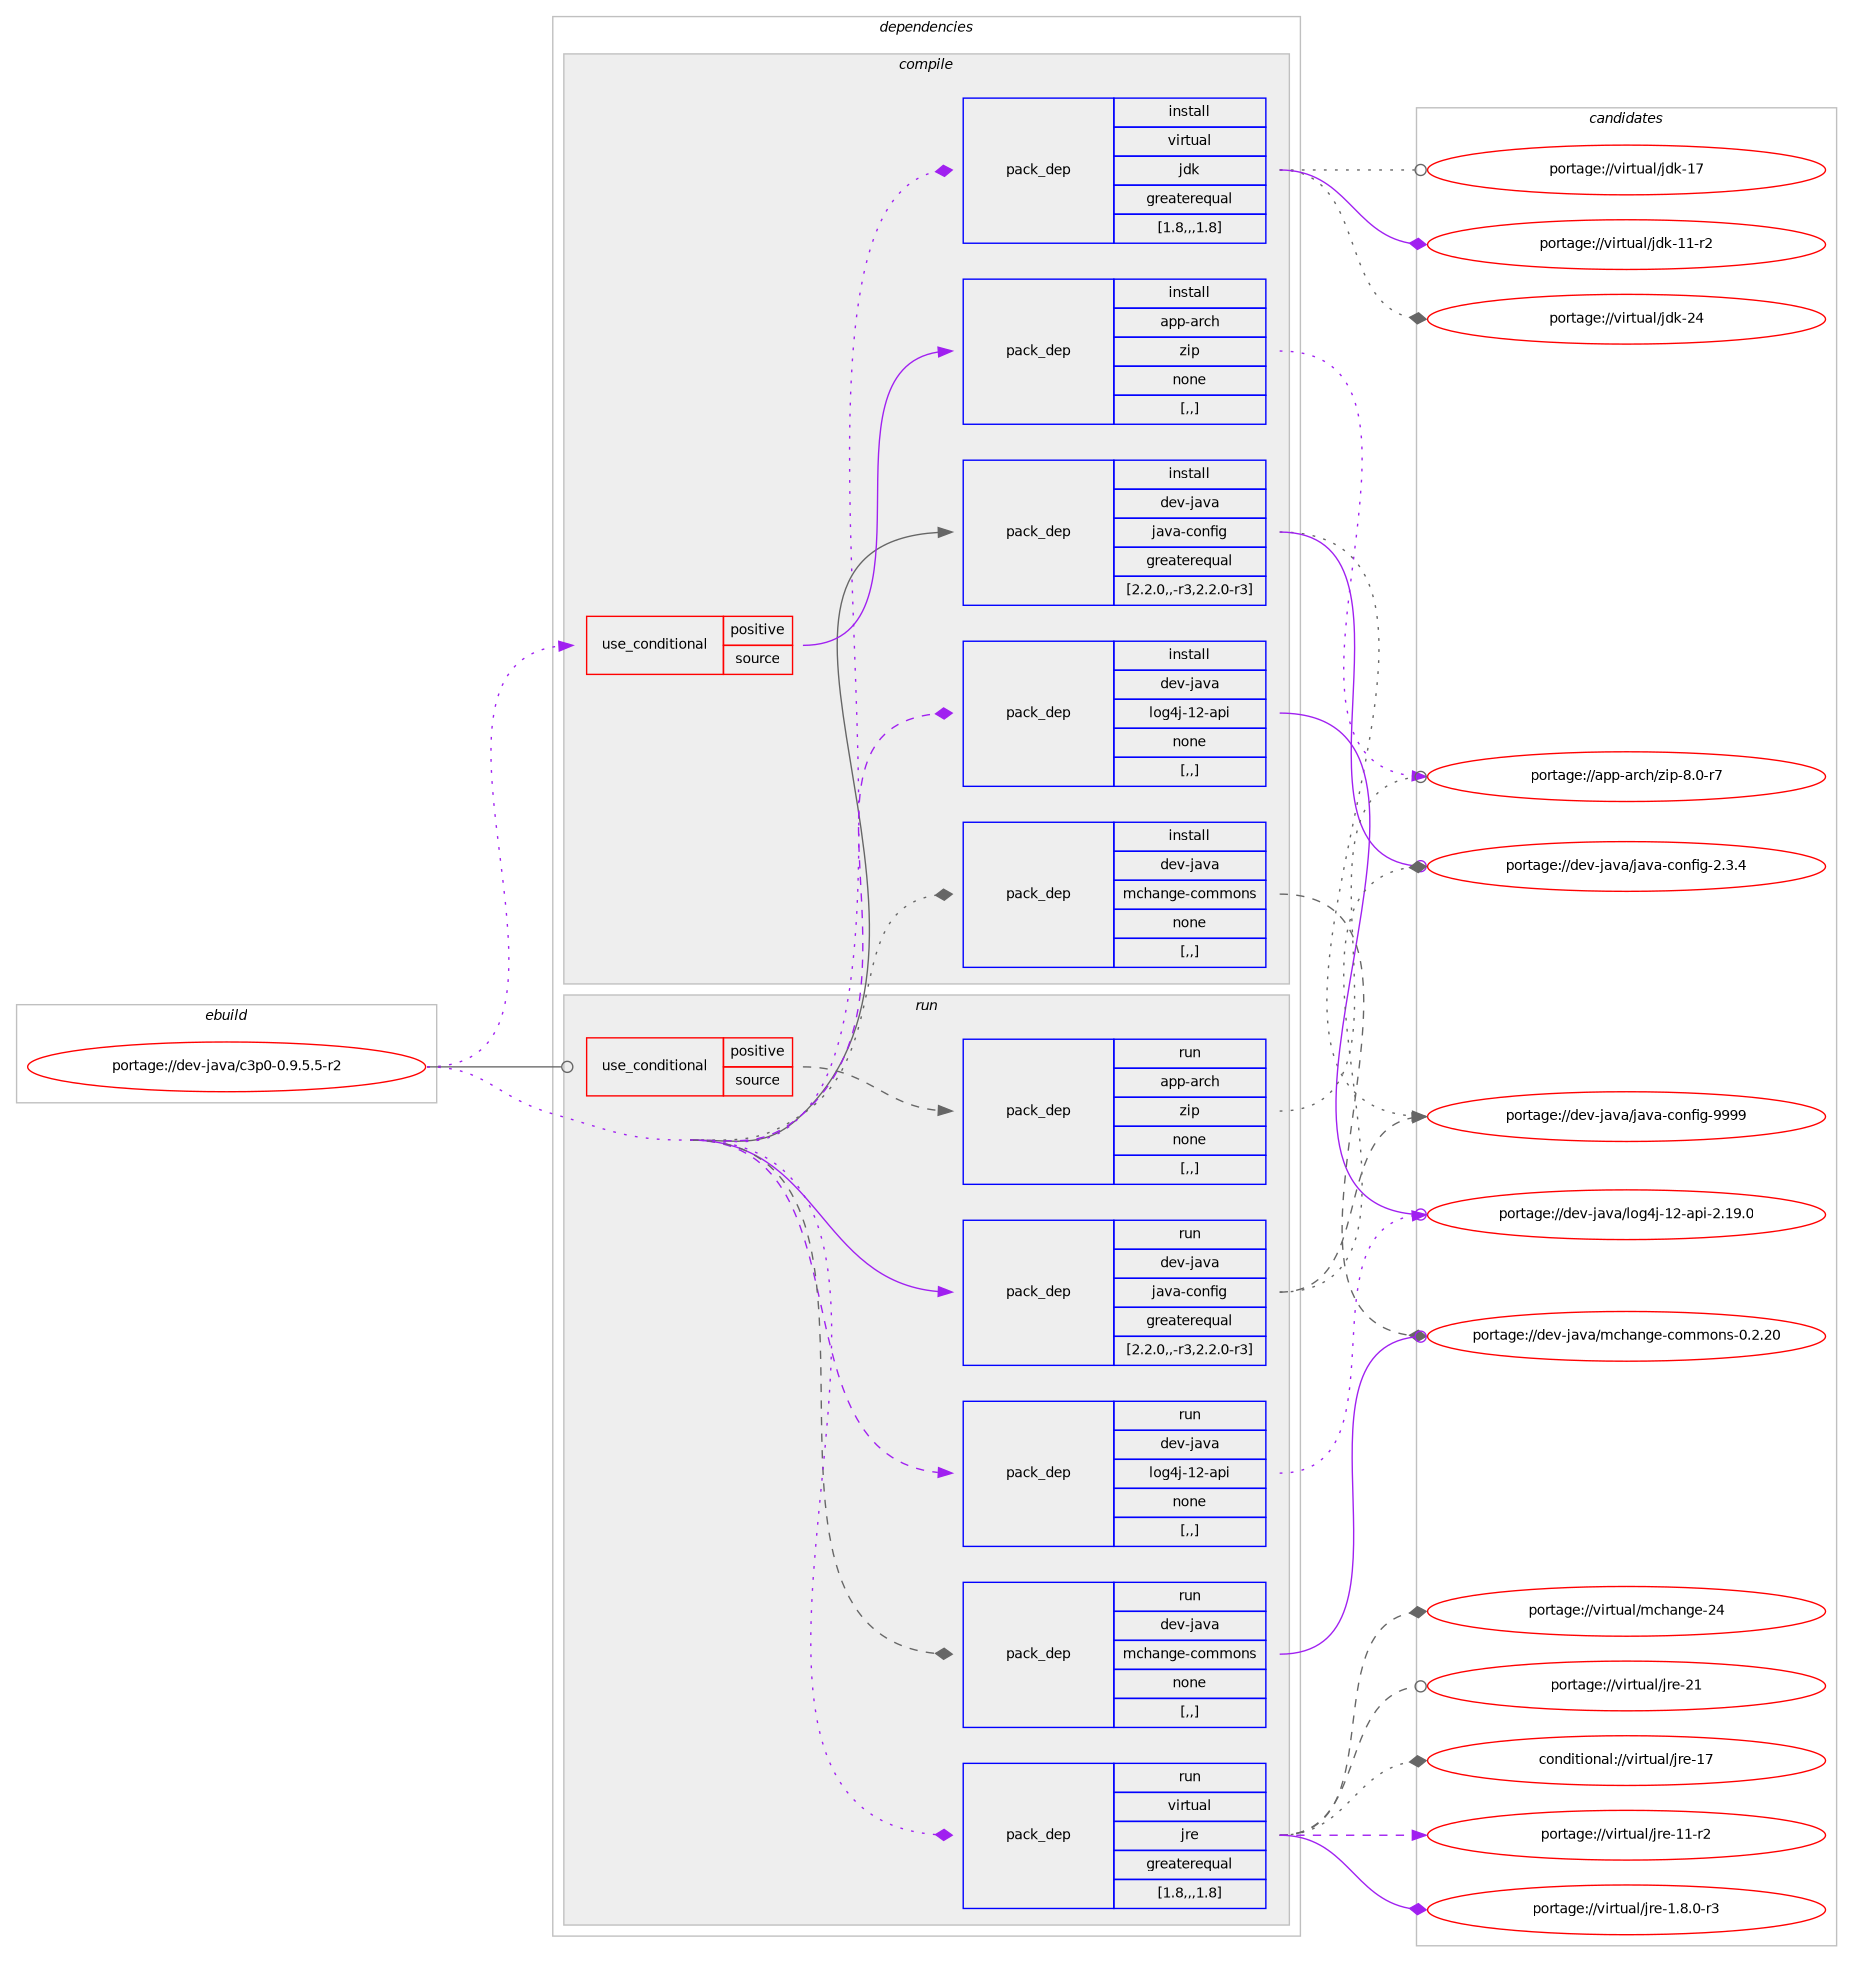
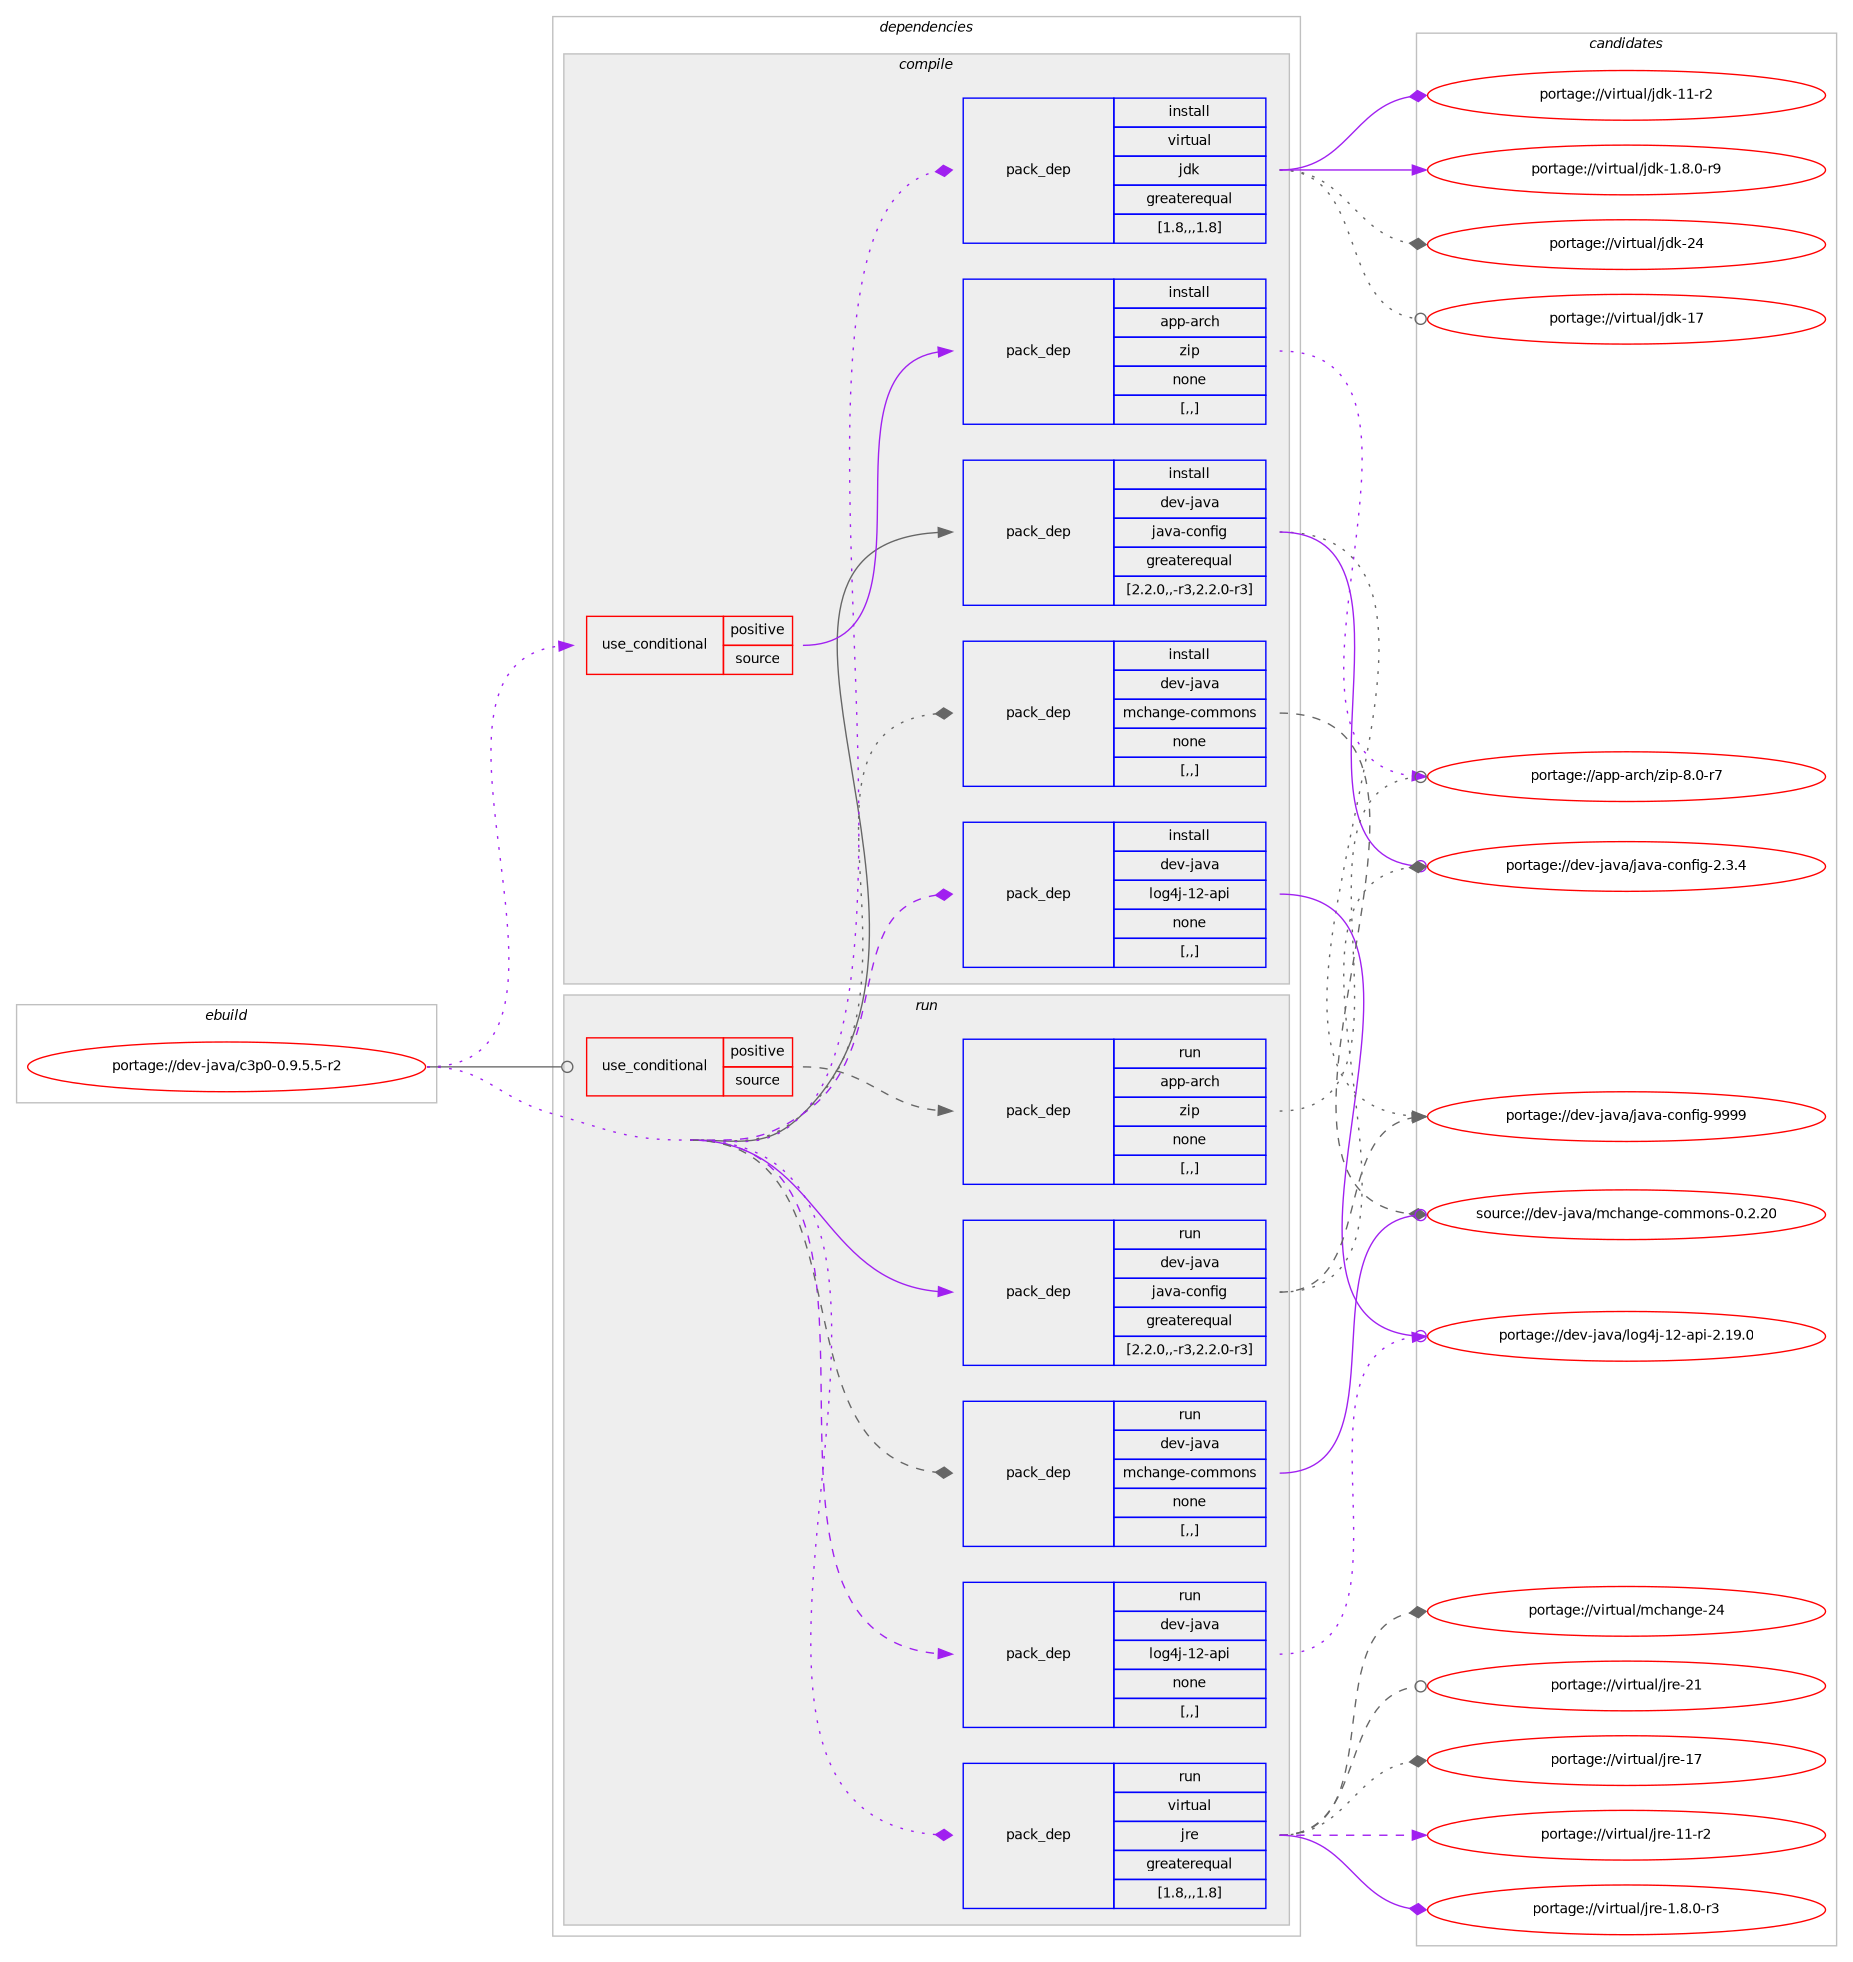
none -> (1627, 170)
(1627, 1336) -> (1627, 1215)
(1627, 1761) -> (1627, 1761)
